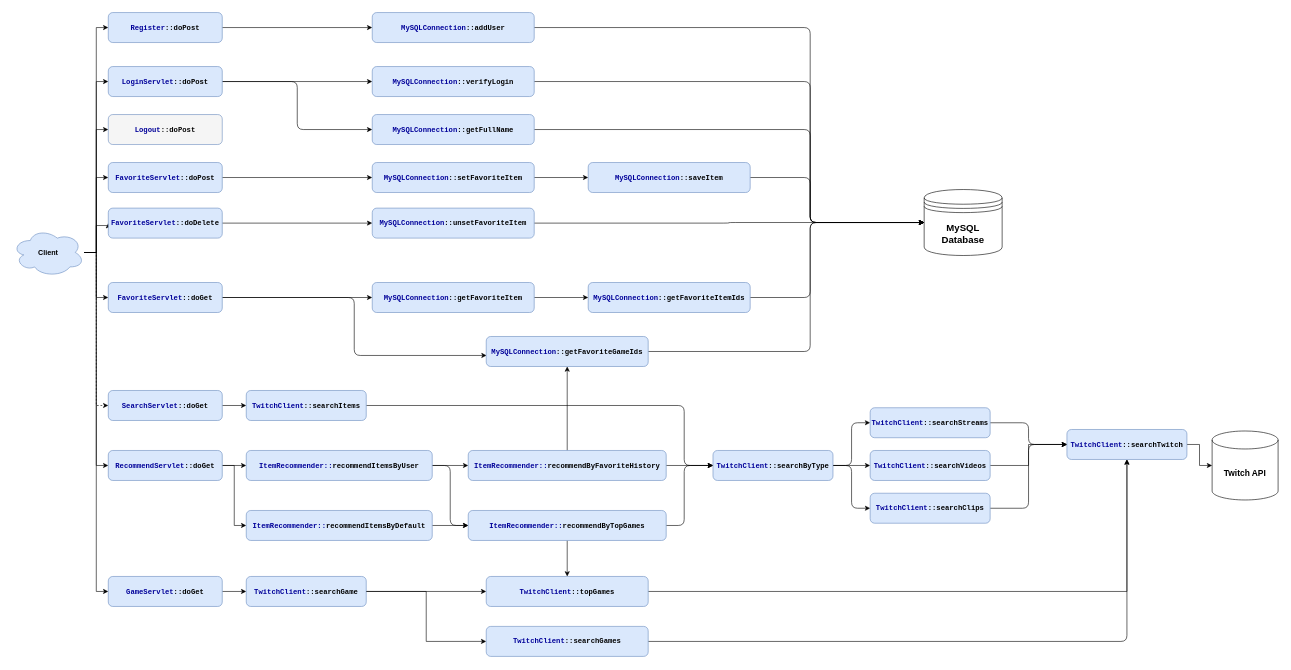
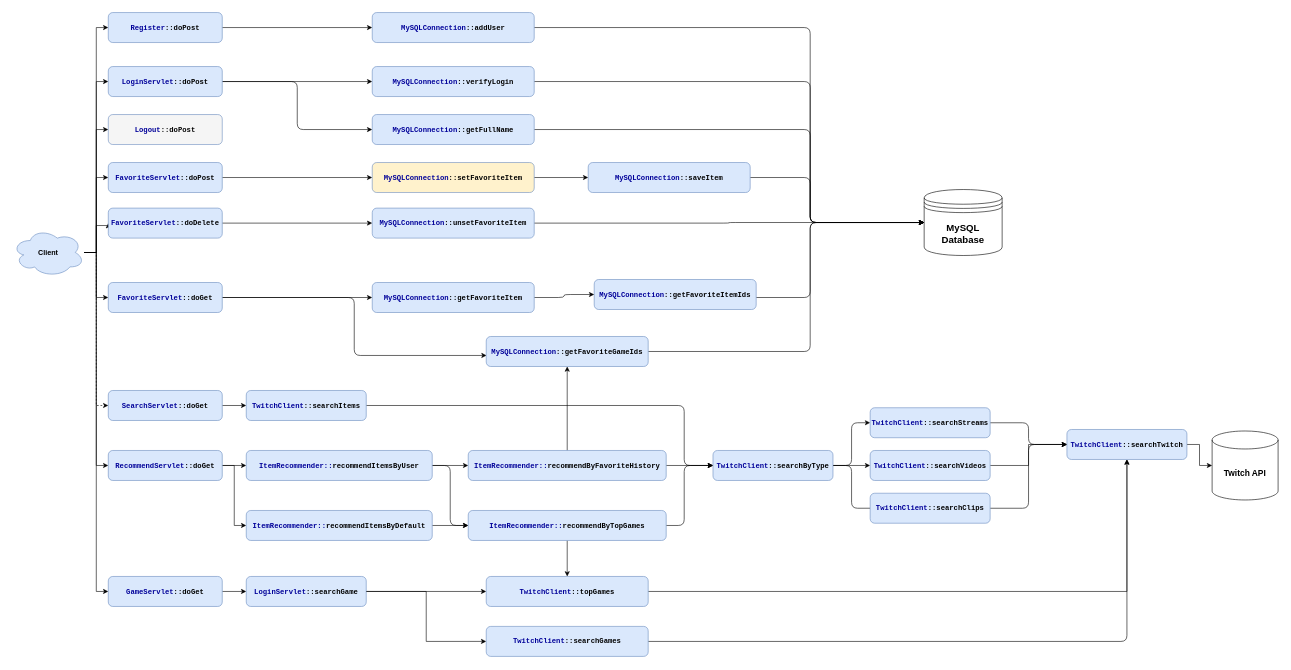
(453, 177) -> (453, 177)
(669, 297) -> (675, 294)
(864, 508) -> (866, 508)
(306, 591) -> (306, 591)
